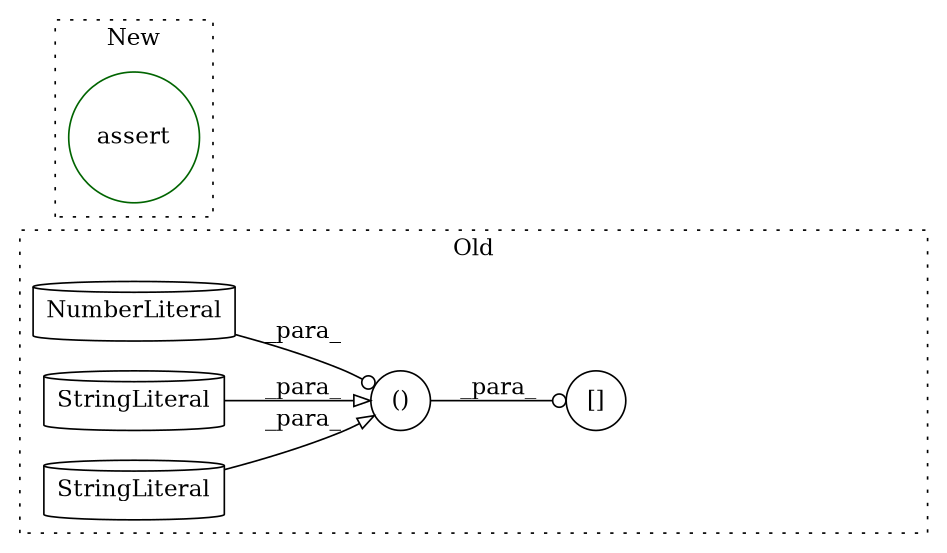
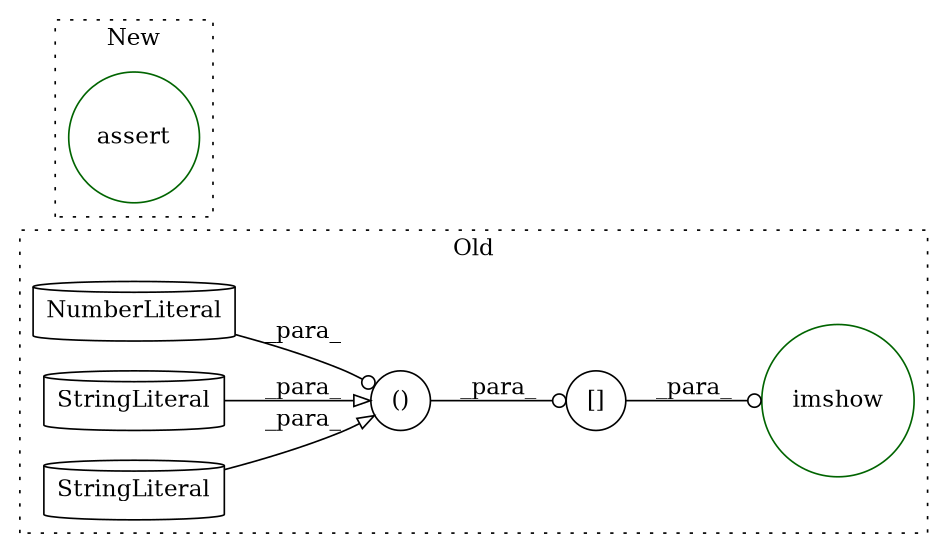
none -> (838, 401)
